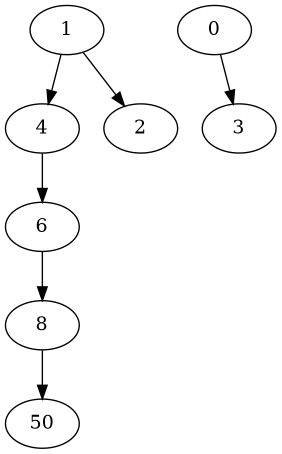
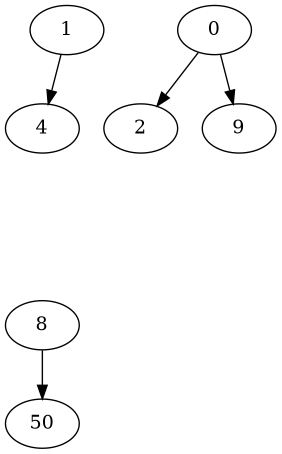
(100, 74) -> (182, 74)
(239, 128) -> (239, 128)
(42, 227) -> none
